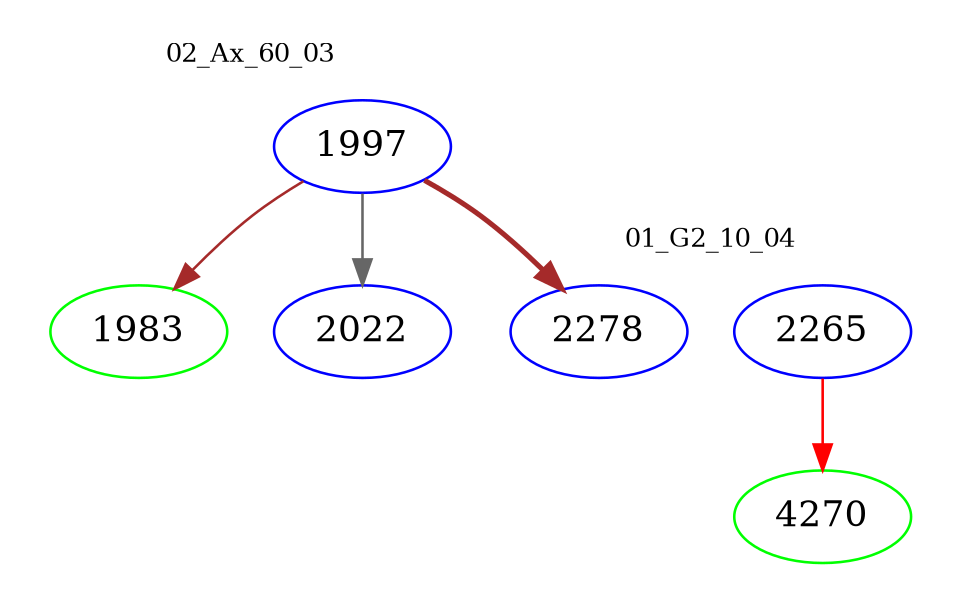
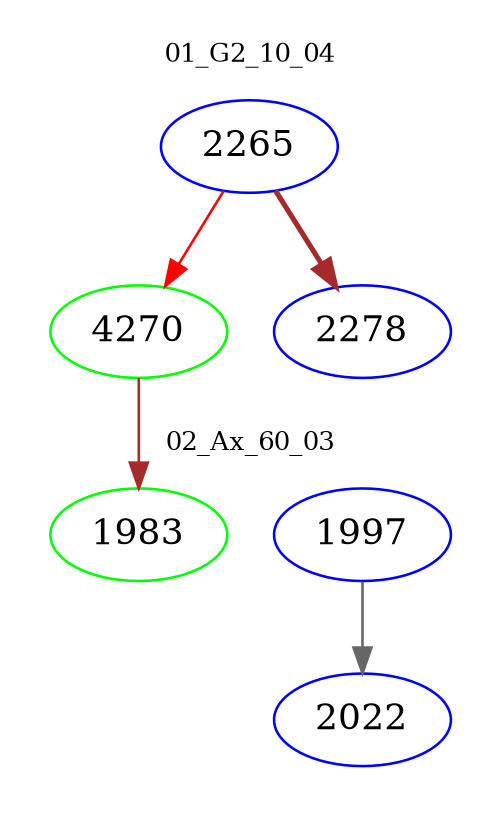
(245, 222) -> (139, 435)
(507, 237) -> (299, 227)
